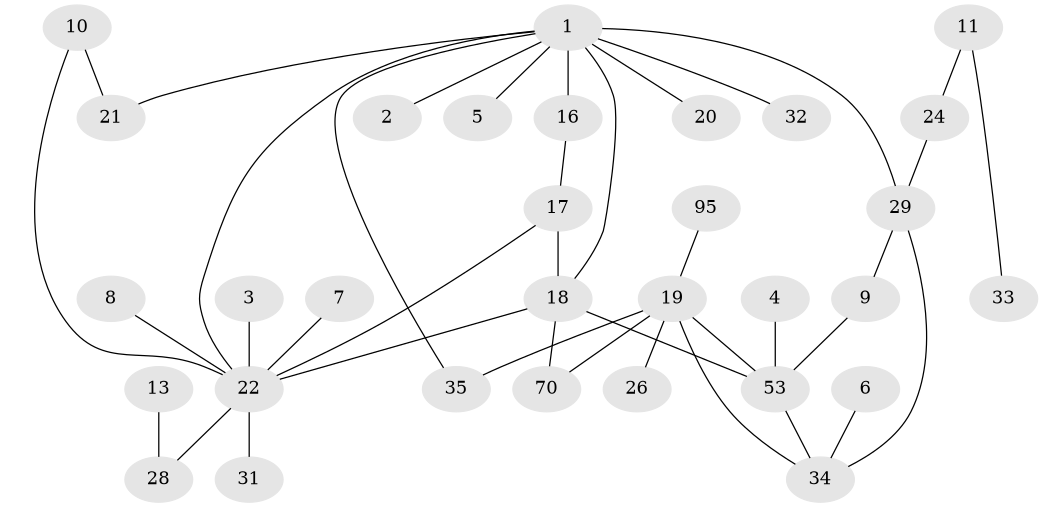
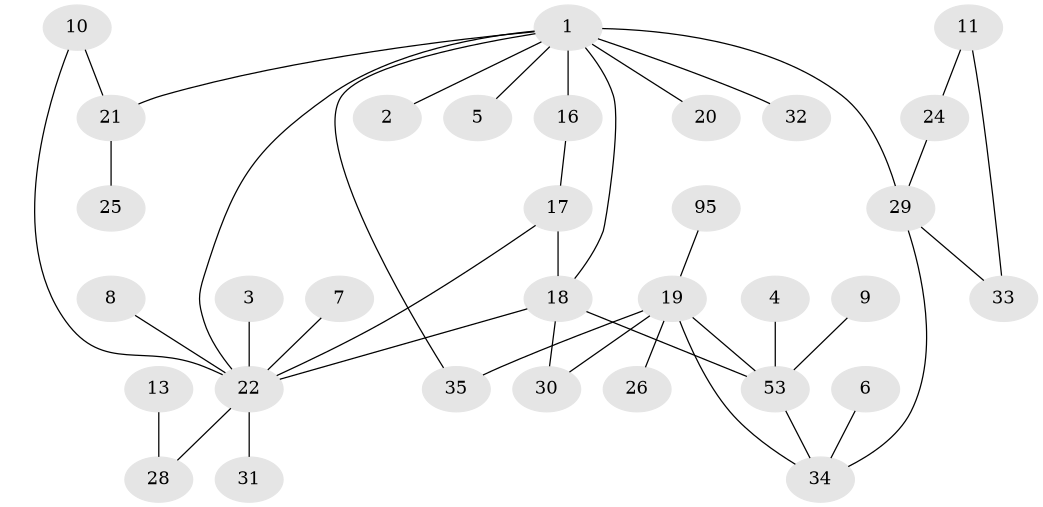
none -> (111, 208)
(883, 254) -> (952, 254)
(547, 389) -> (547, 389)
